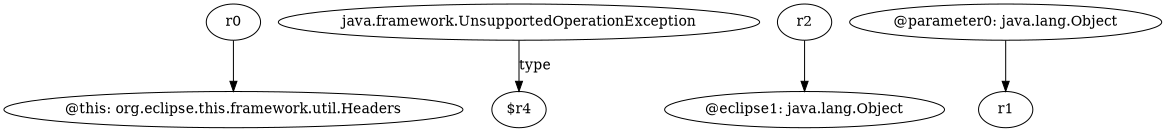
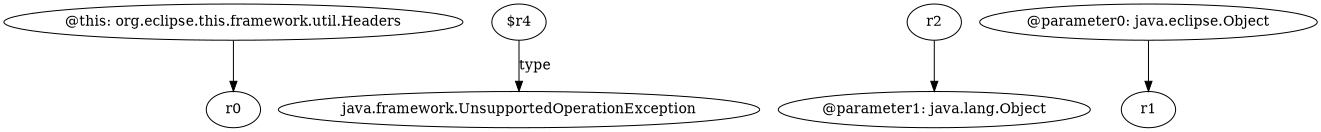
(1006, 22) -> (1148, 22)
(233, 61) -> (233, 61)
(519, 61) -> (519, 61)
(805, 110) -> (934, 110)
